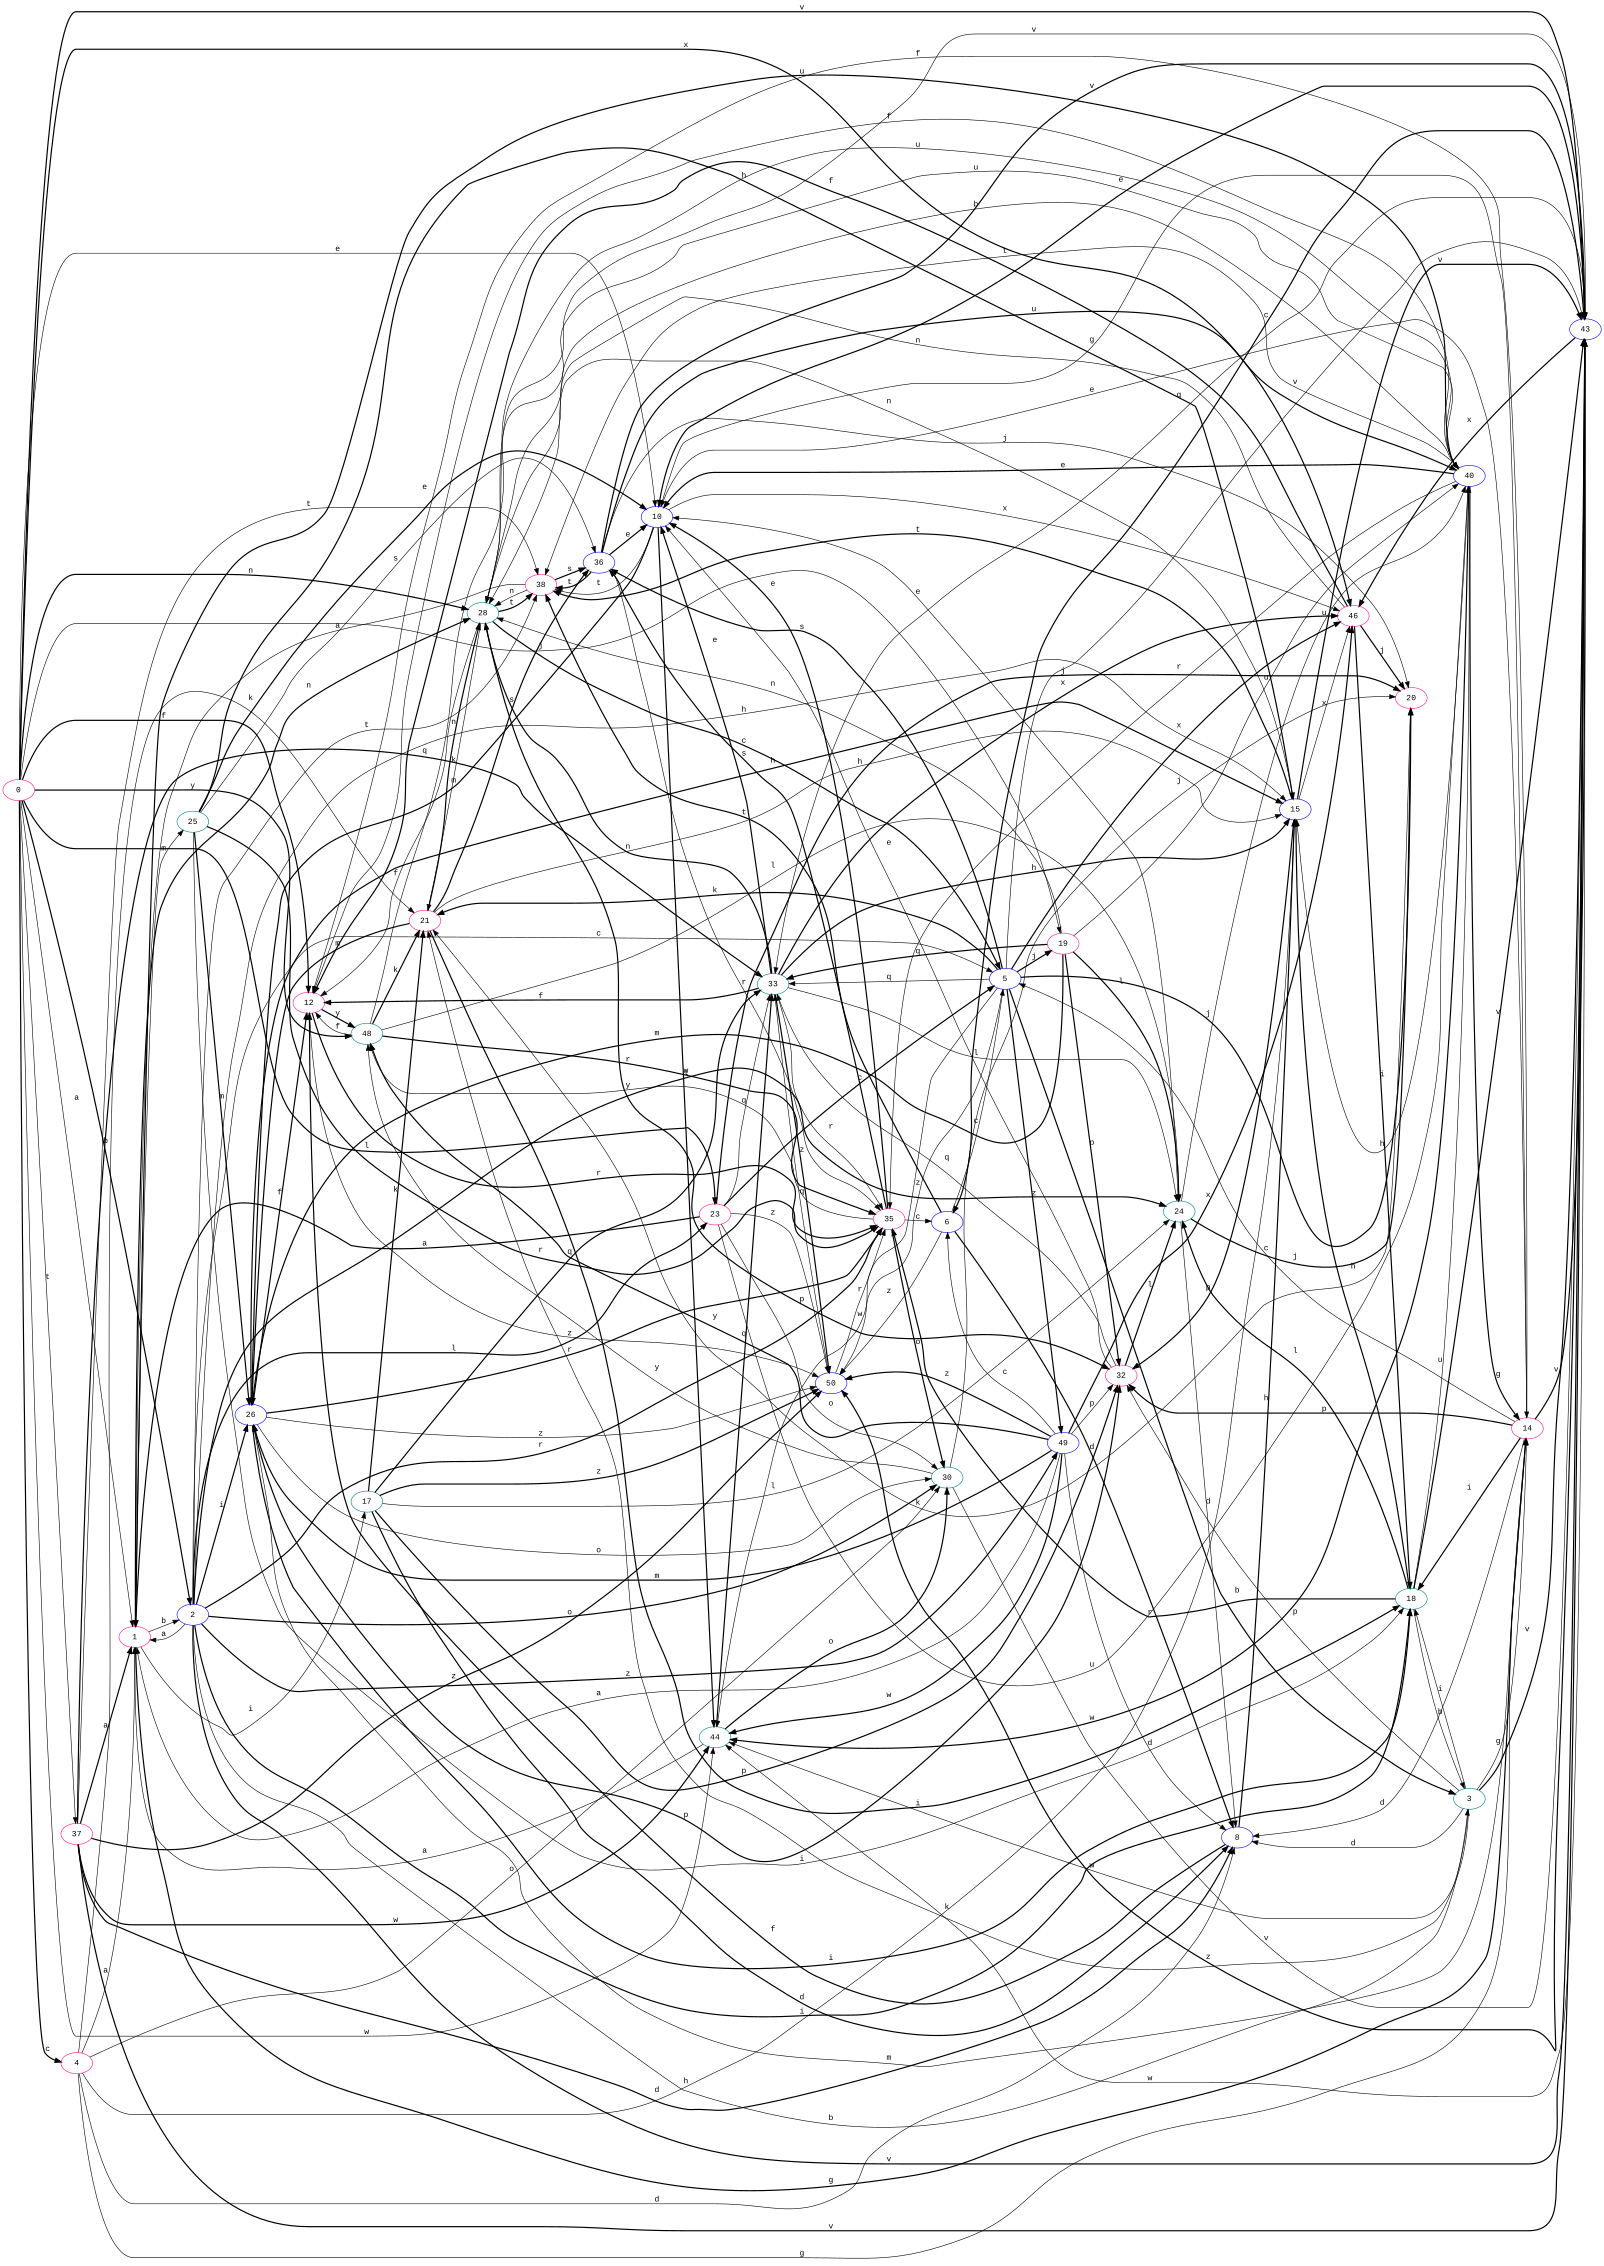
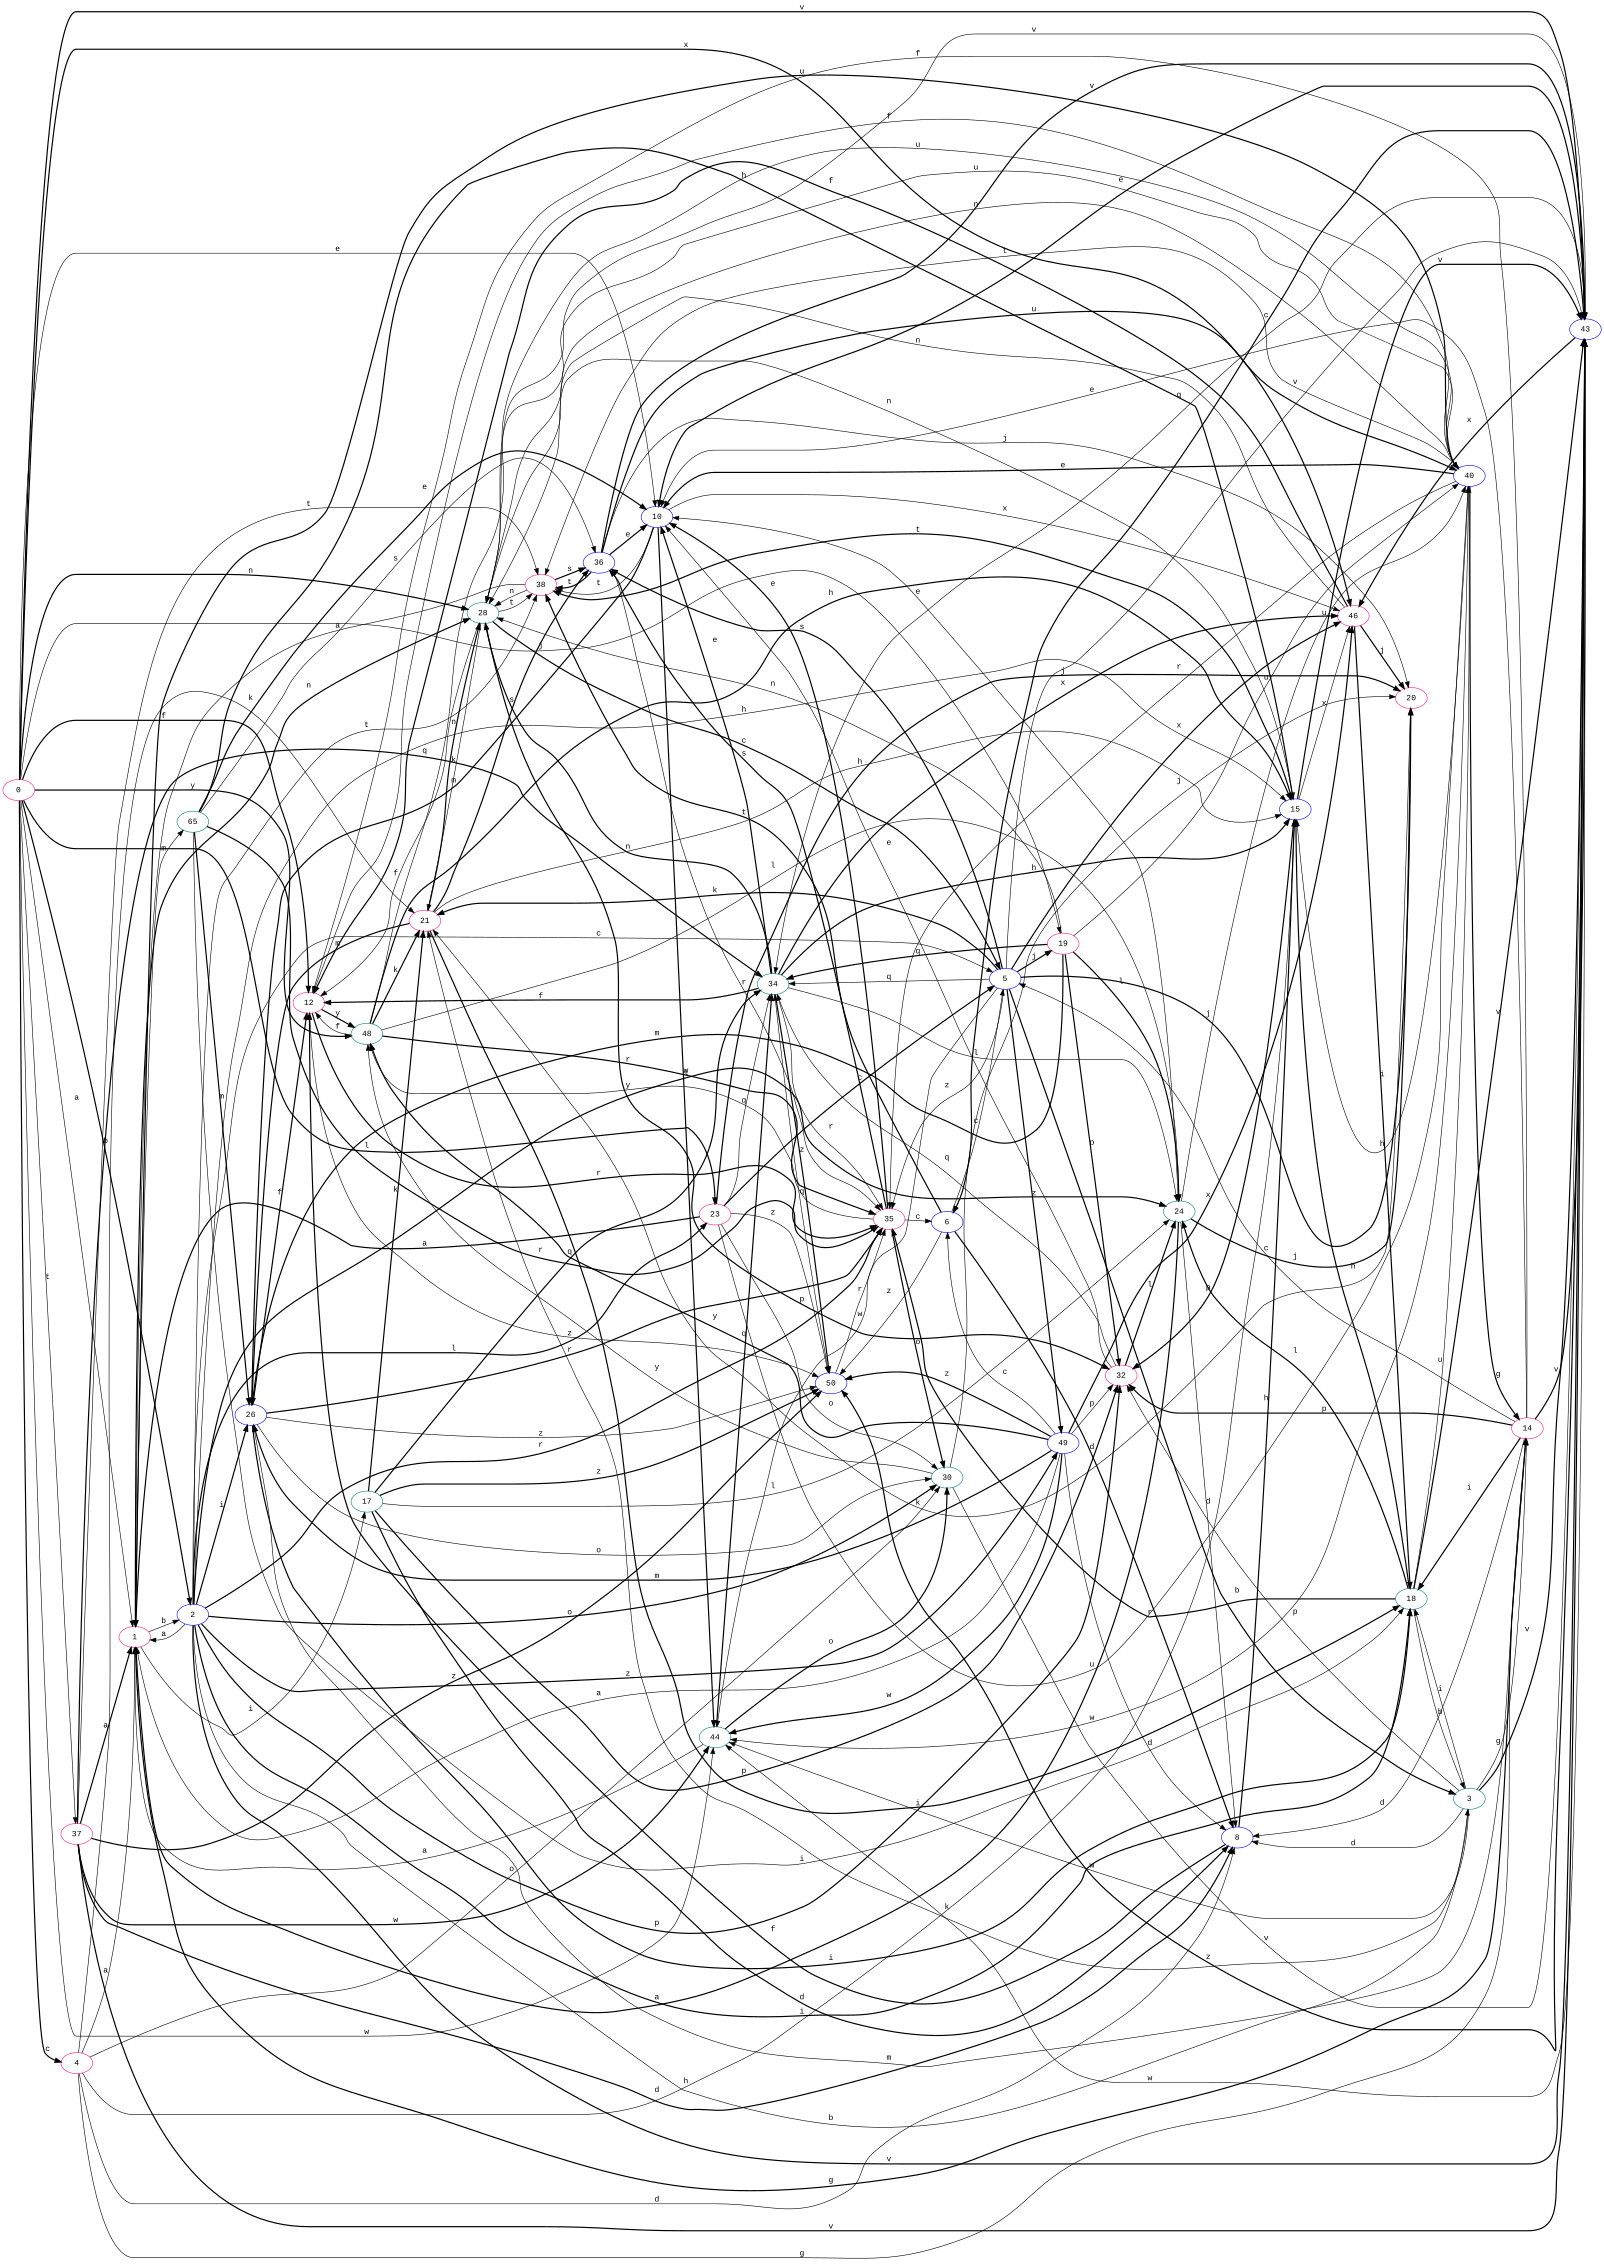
(976, 204) -> (976, 204)
(1486, 208) -> none
(514, 607) -> (514, 607)
(193, 822) -> (193, 822)
(521, 832) -> (767, 656)
(773, 984) -> (773, 984)
(925, 1172) -> (951, 1097)
(1411, 1310) -> (1411, 1310)
(723, 1845) -> (766, 1920)
none -> (799, 1956)
